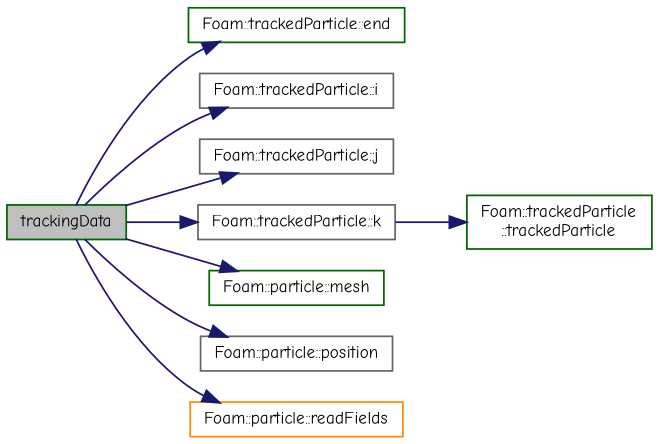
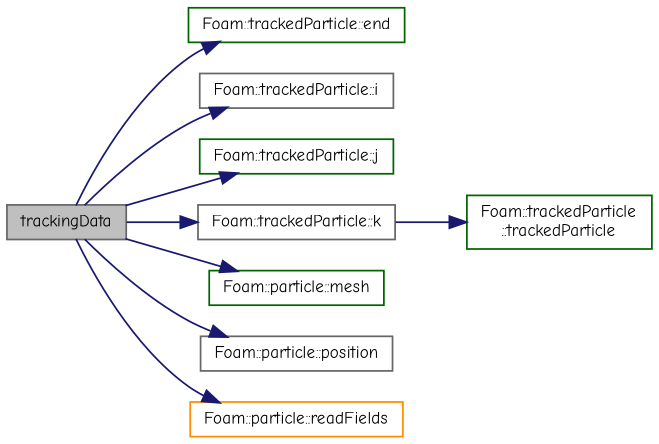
(297, 156) -> (297, 156)
(67, 222) -> (67, 222)
